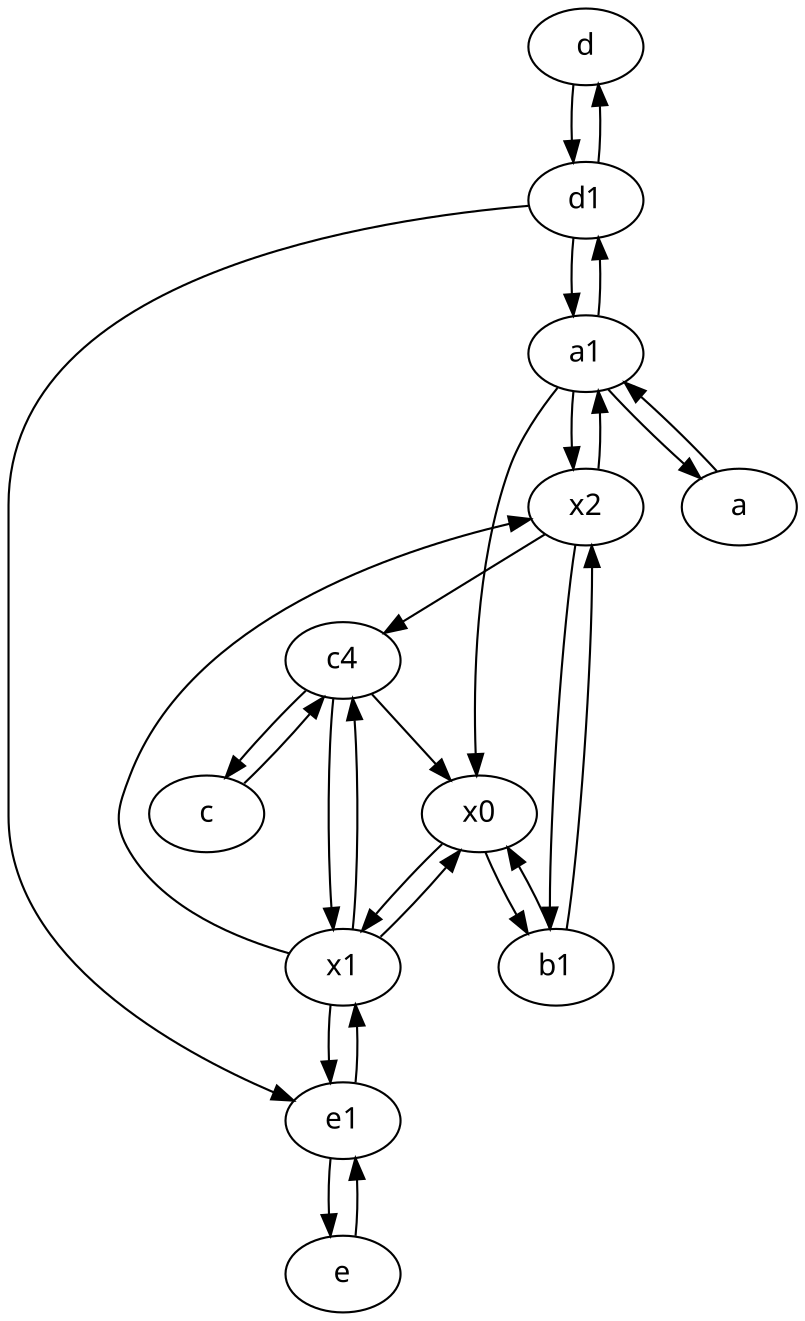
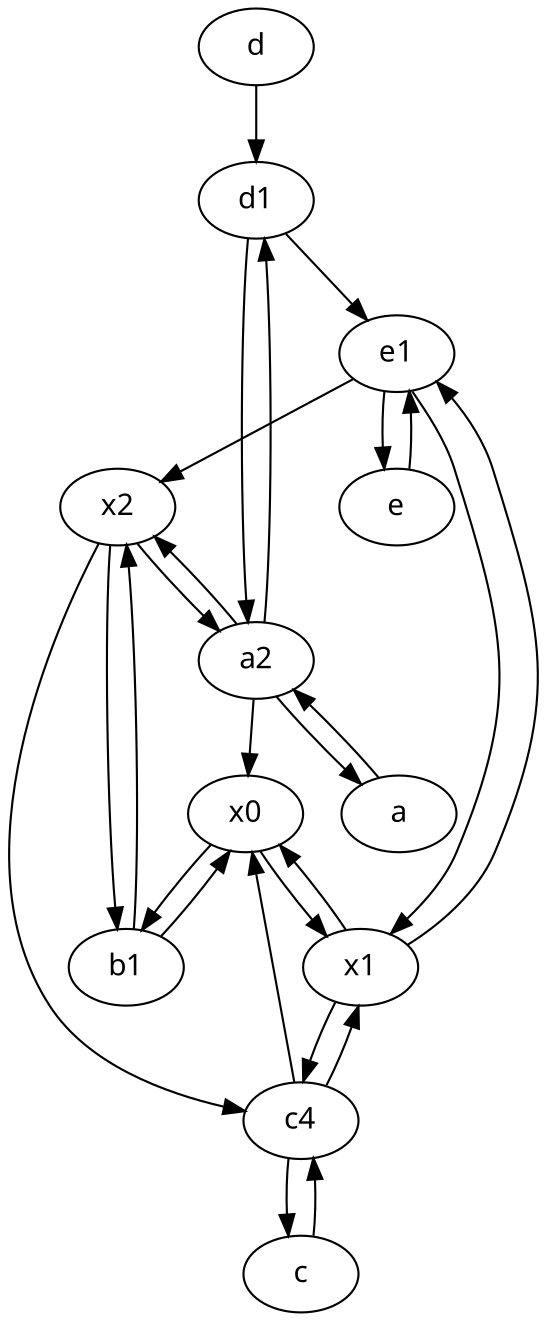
(600, 134) -> none
(586, 354) -> (256, 660)
(183, 692) -> (284, 416)
